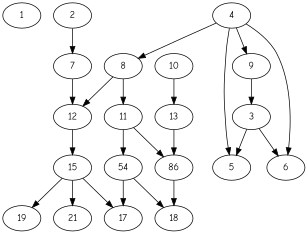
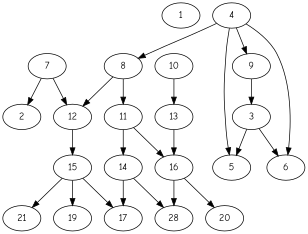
(73, 37) -> (36, 88)
(123, 168) -> (123, 168)
(174, 168) -> (174, 168)
(174, 218) -> (174, 218)
none -> (225, 218)
